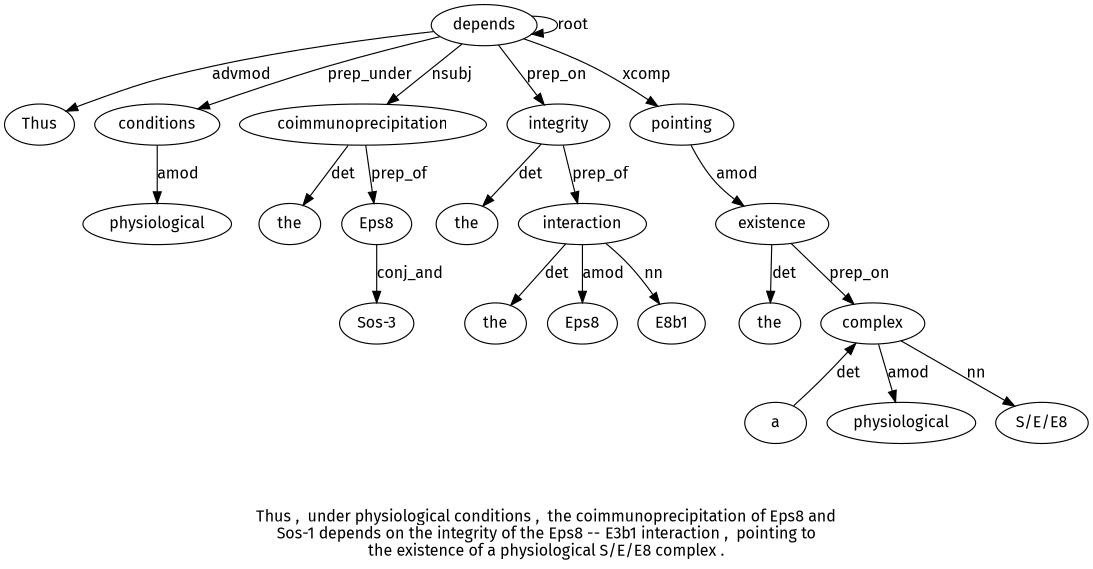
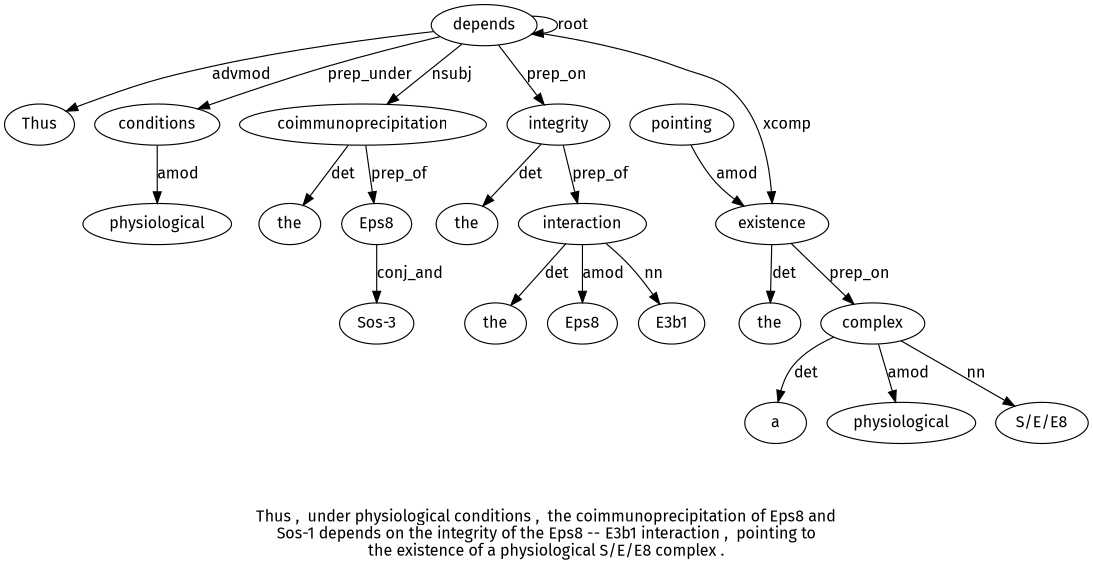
(588, 65) -> (688, 70)
(672, 323) -> (672, 323)
(821, 379) -> (801, 358)
